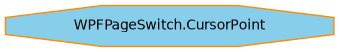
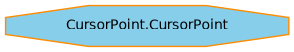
(170, 26) -> (147, 26)
